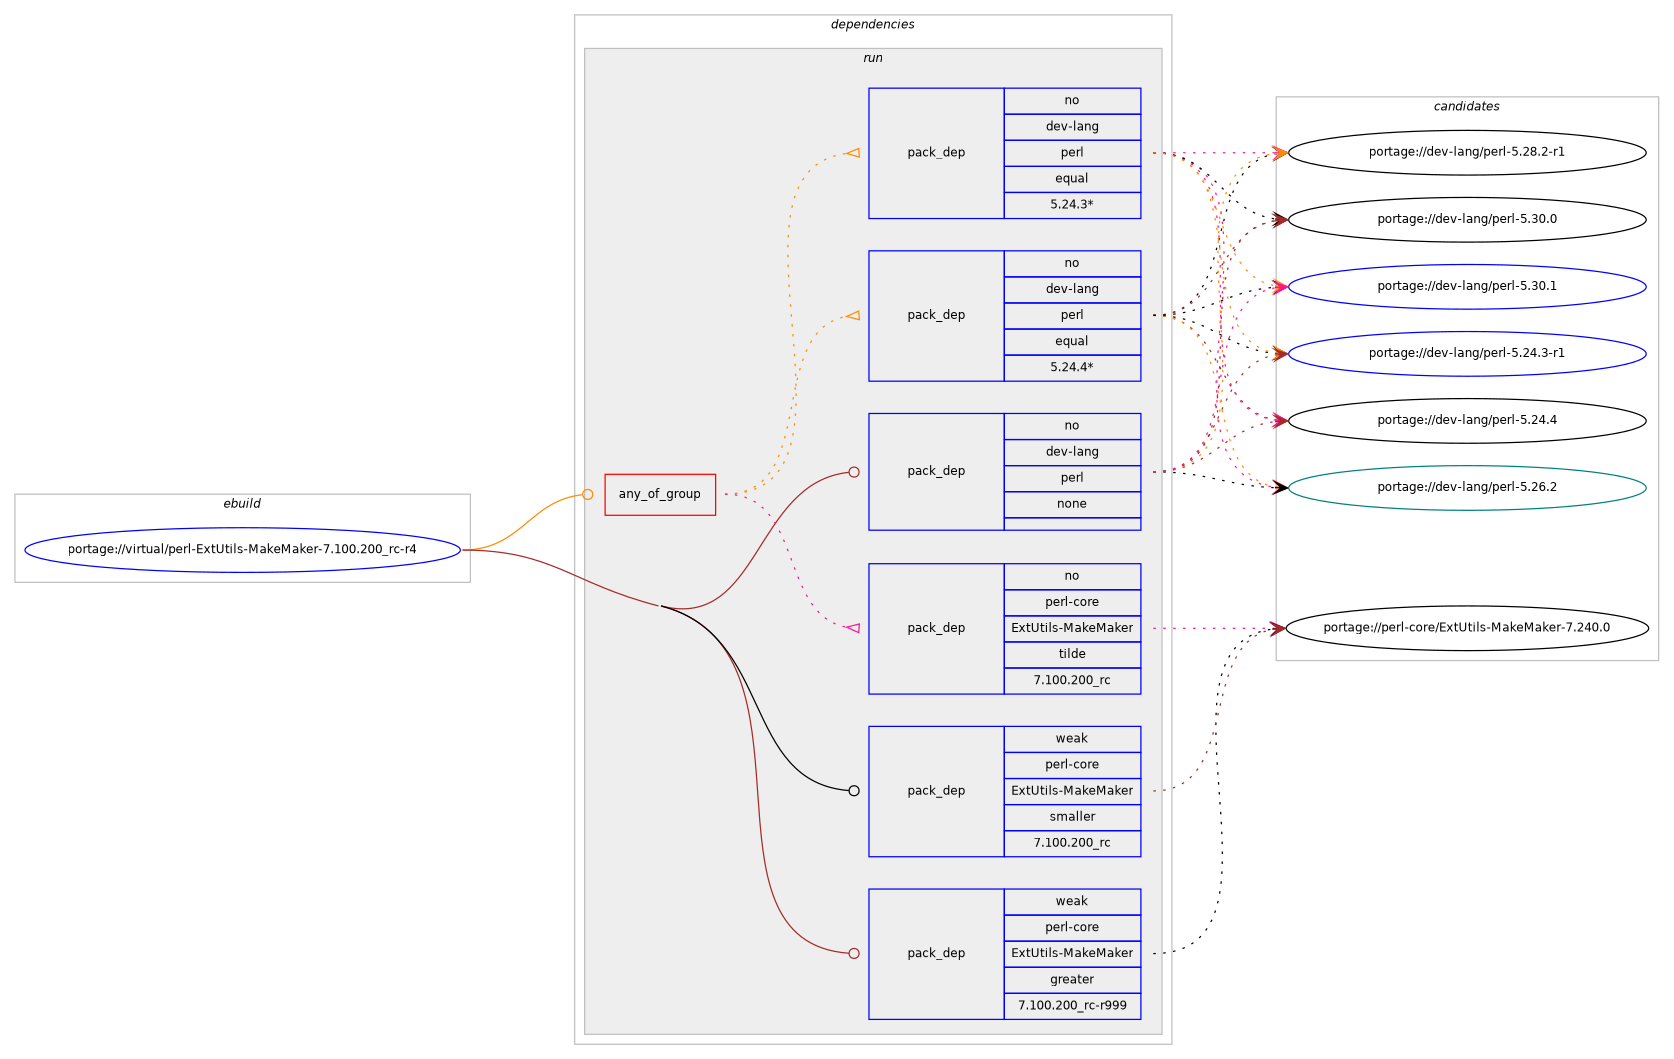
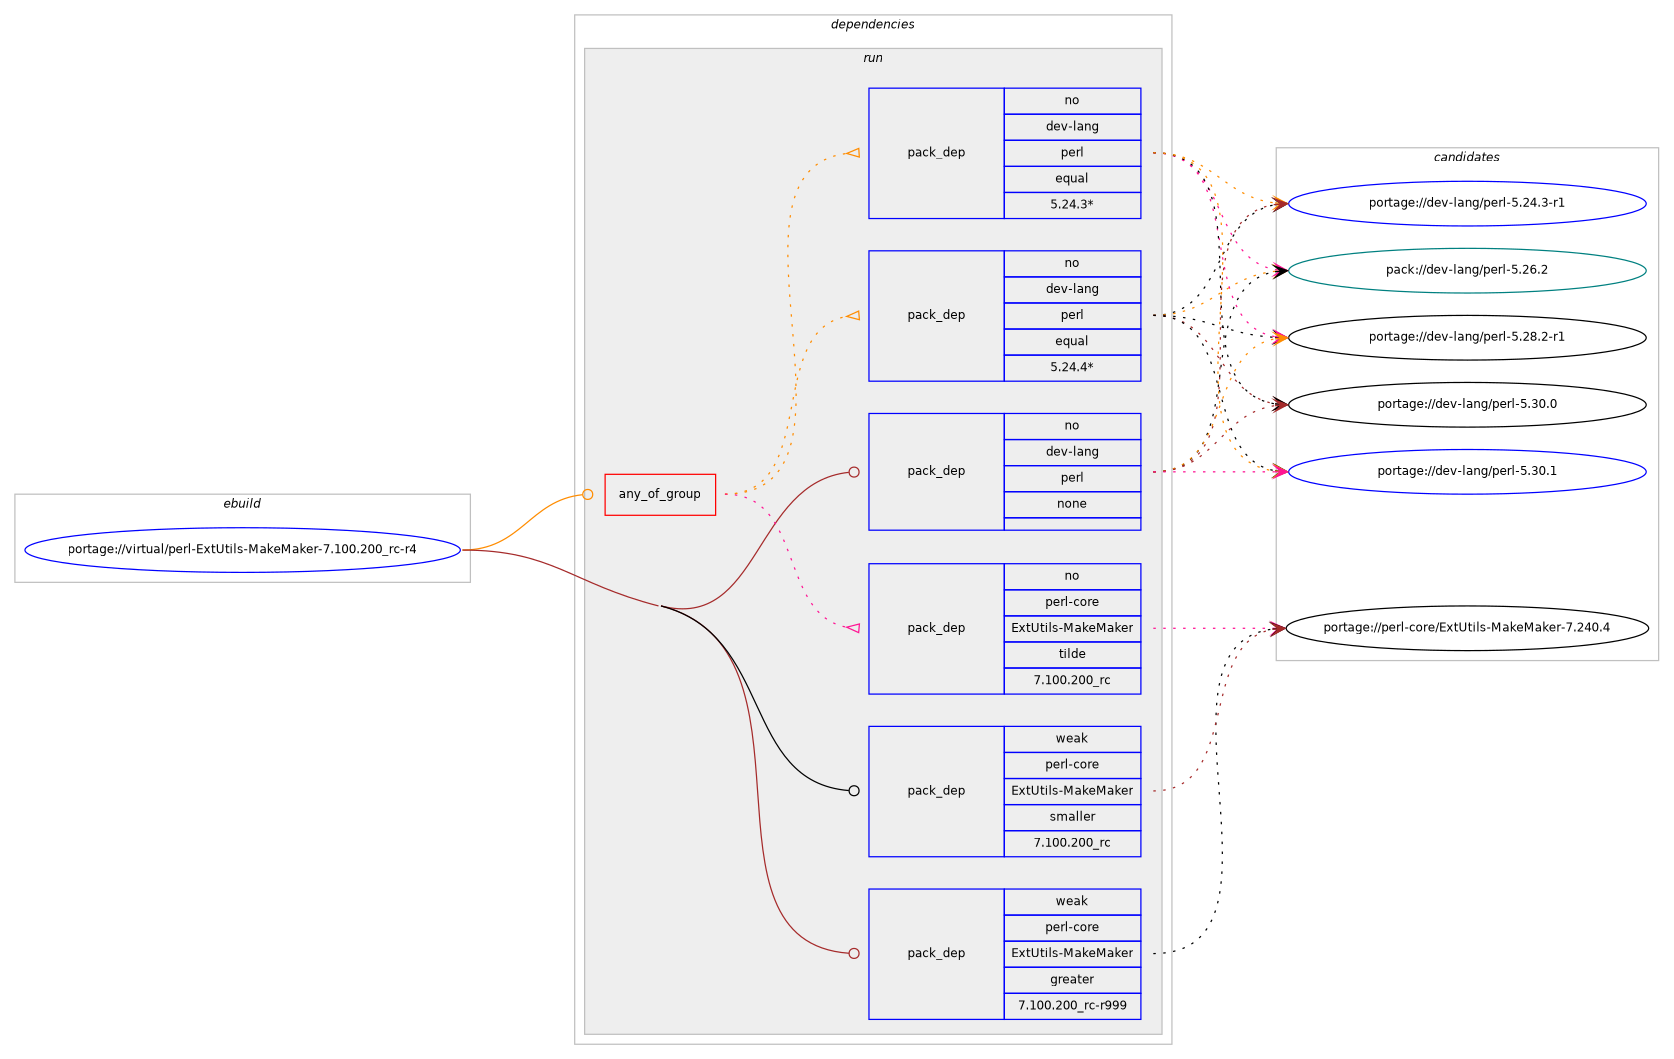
(1467, 421) -> none
(1467, 488) -> (1467, 271)
(1467, 628) -> (1467, 628)
